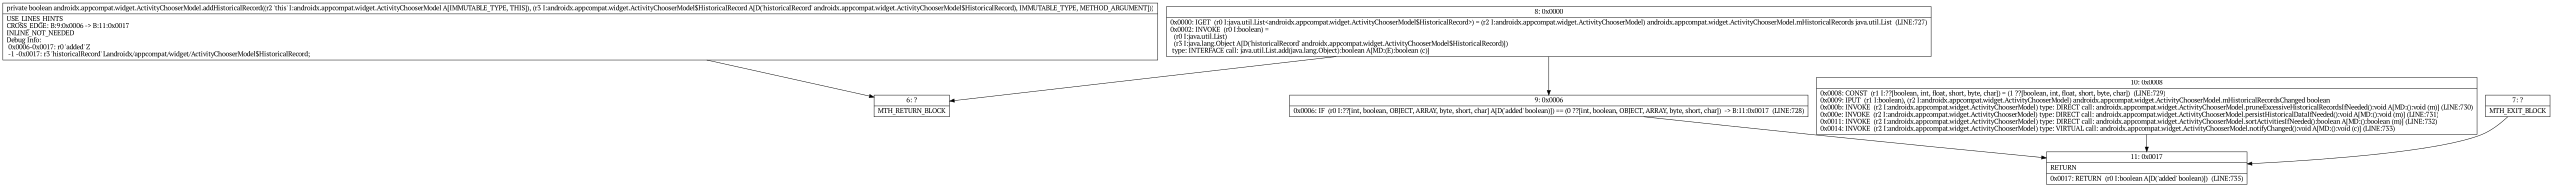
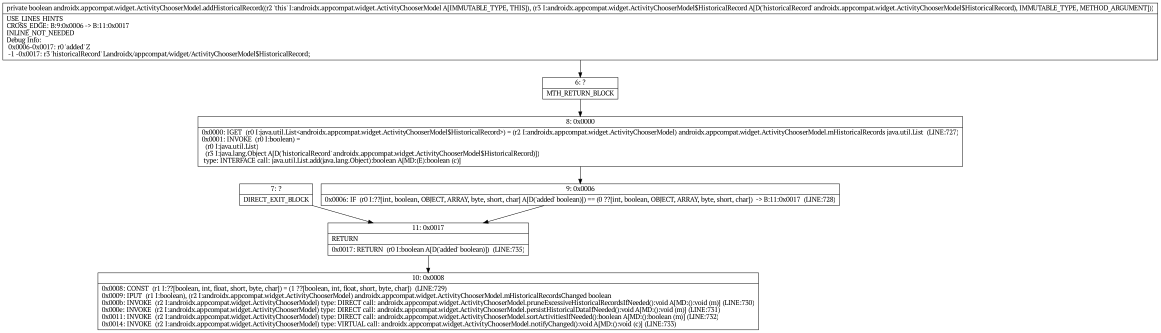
(1220, 30) -> (252, 140)
(1145, 79) -> (580, 106)
(2518, 111) -> (276, 200)
(2147, 141) -> (428, 262)
